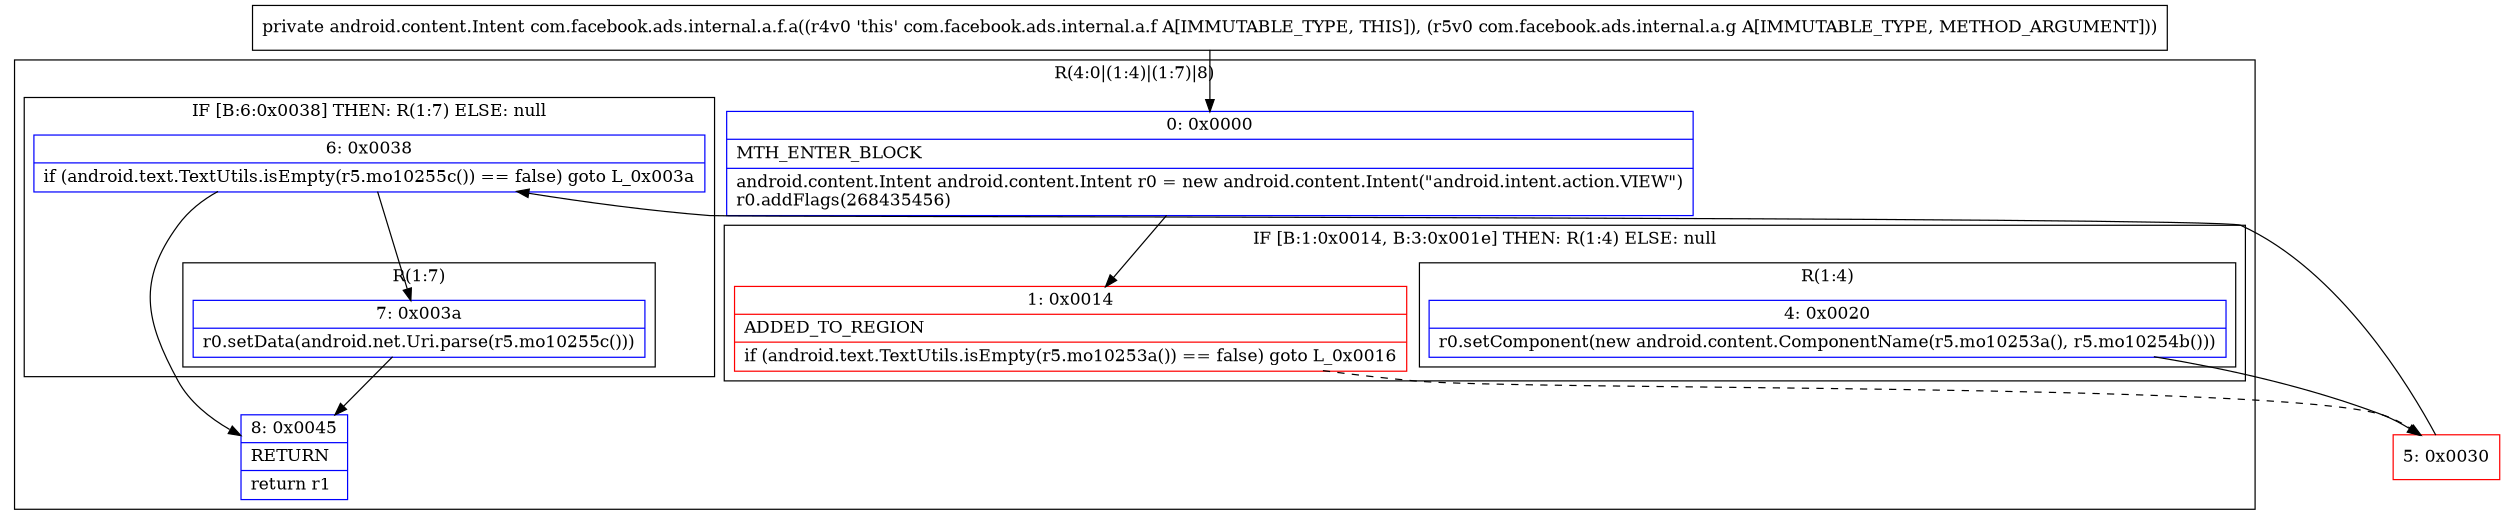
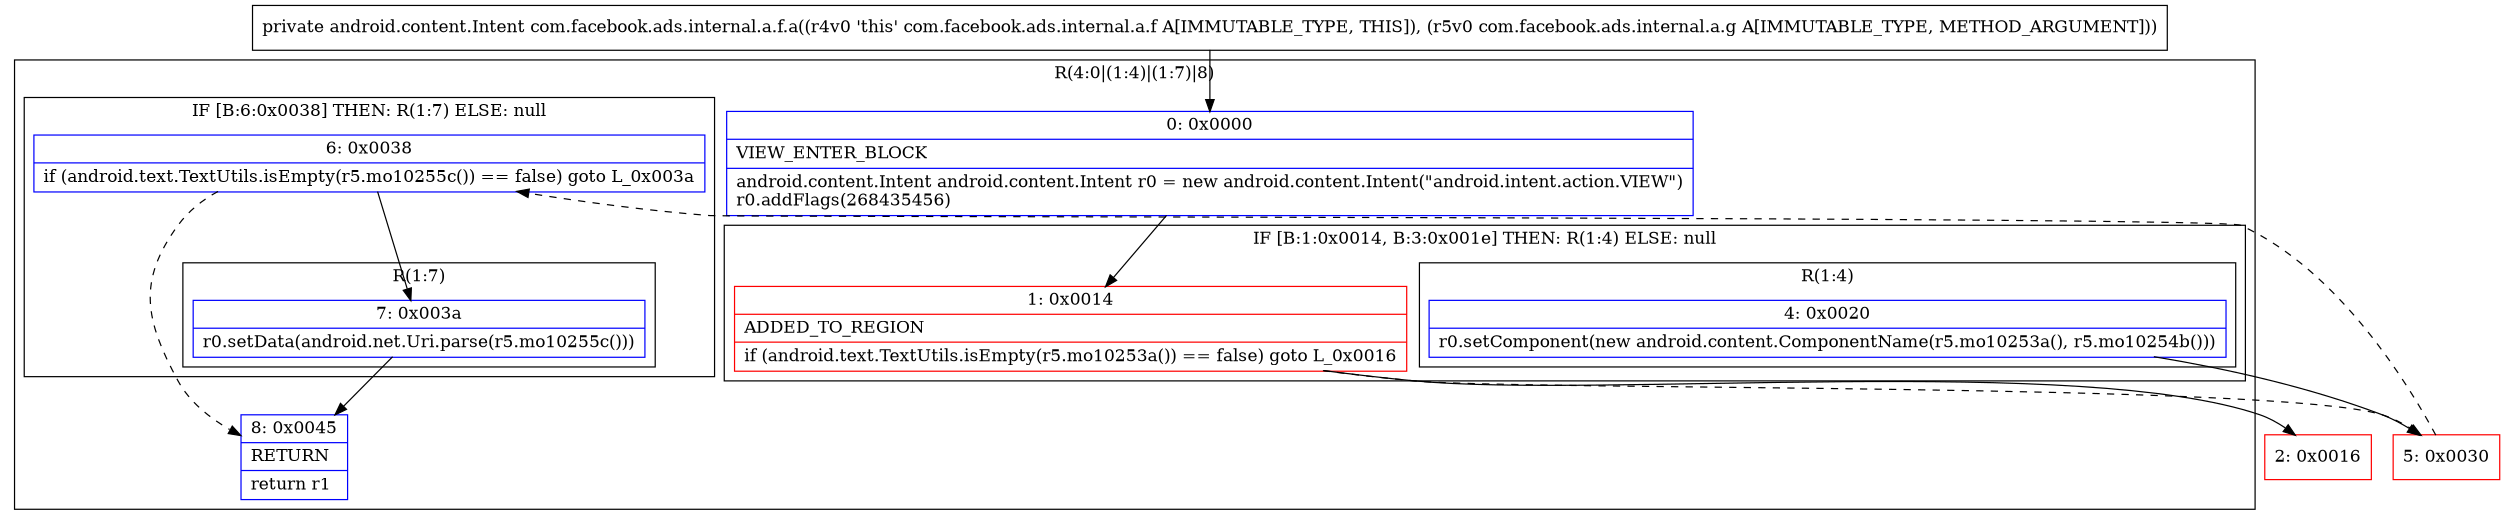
(830, 153) -> (832, 153)
(1530, 218) -> (1530, 218)
(152, 312) -> (152, 312)
none -> (2318, 457)
